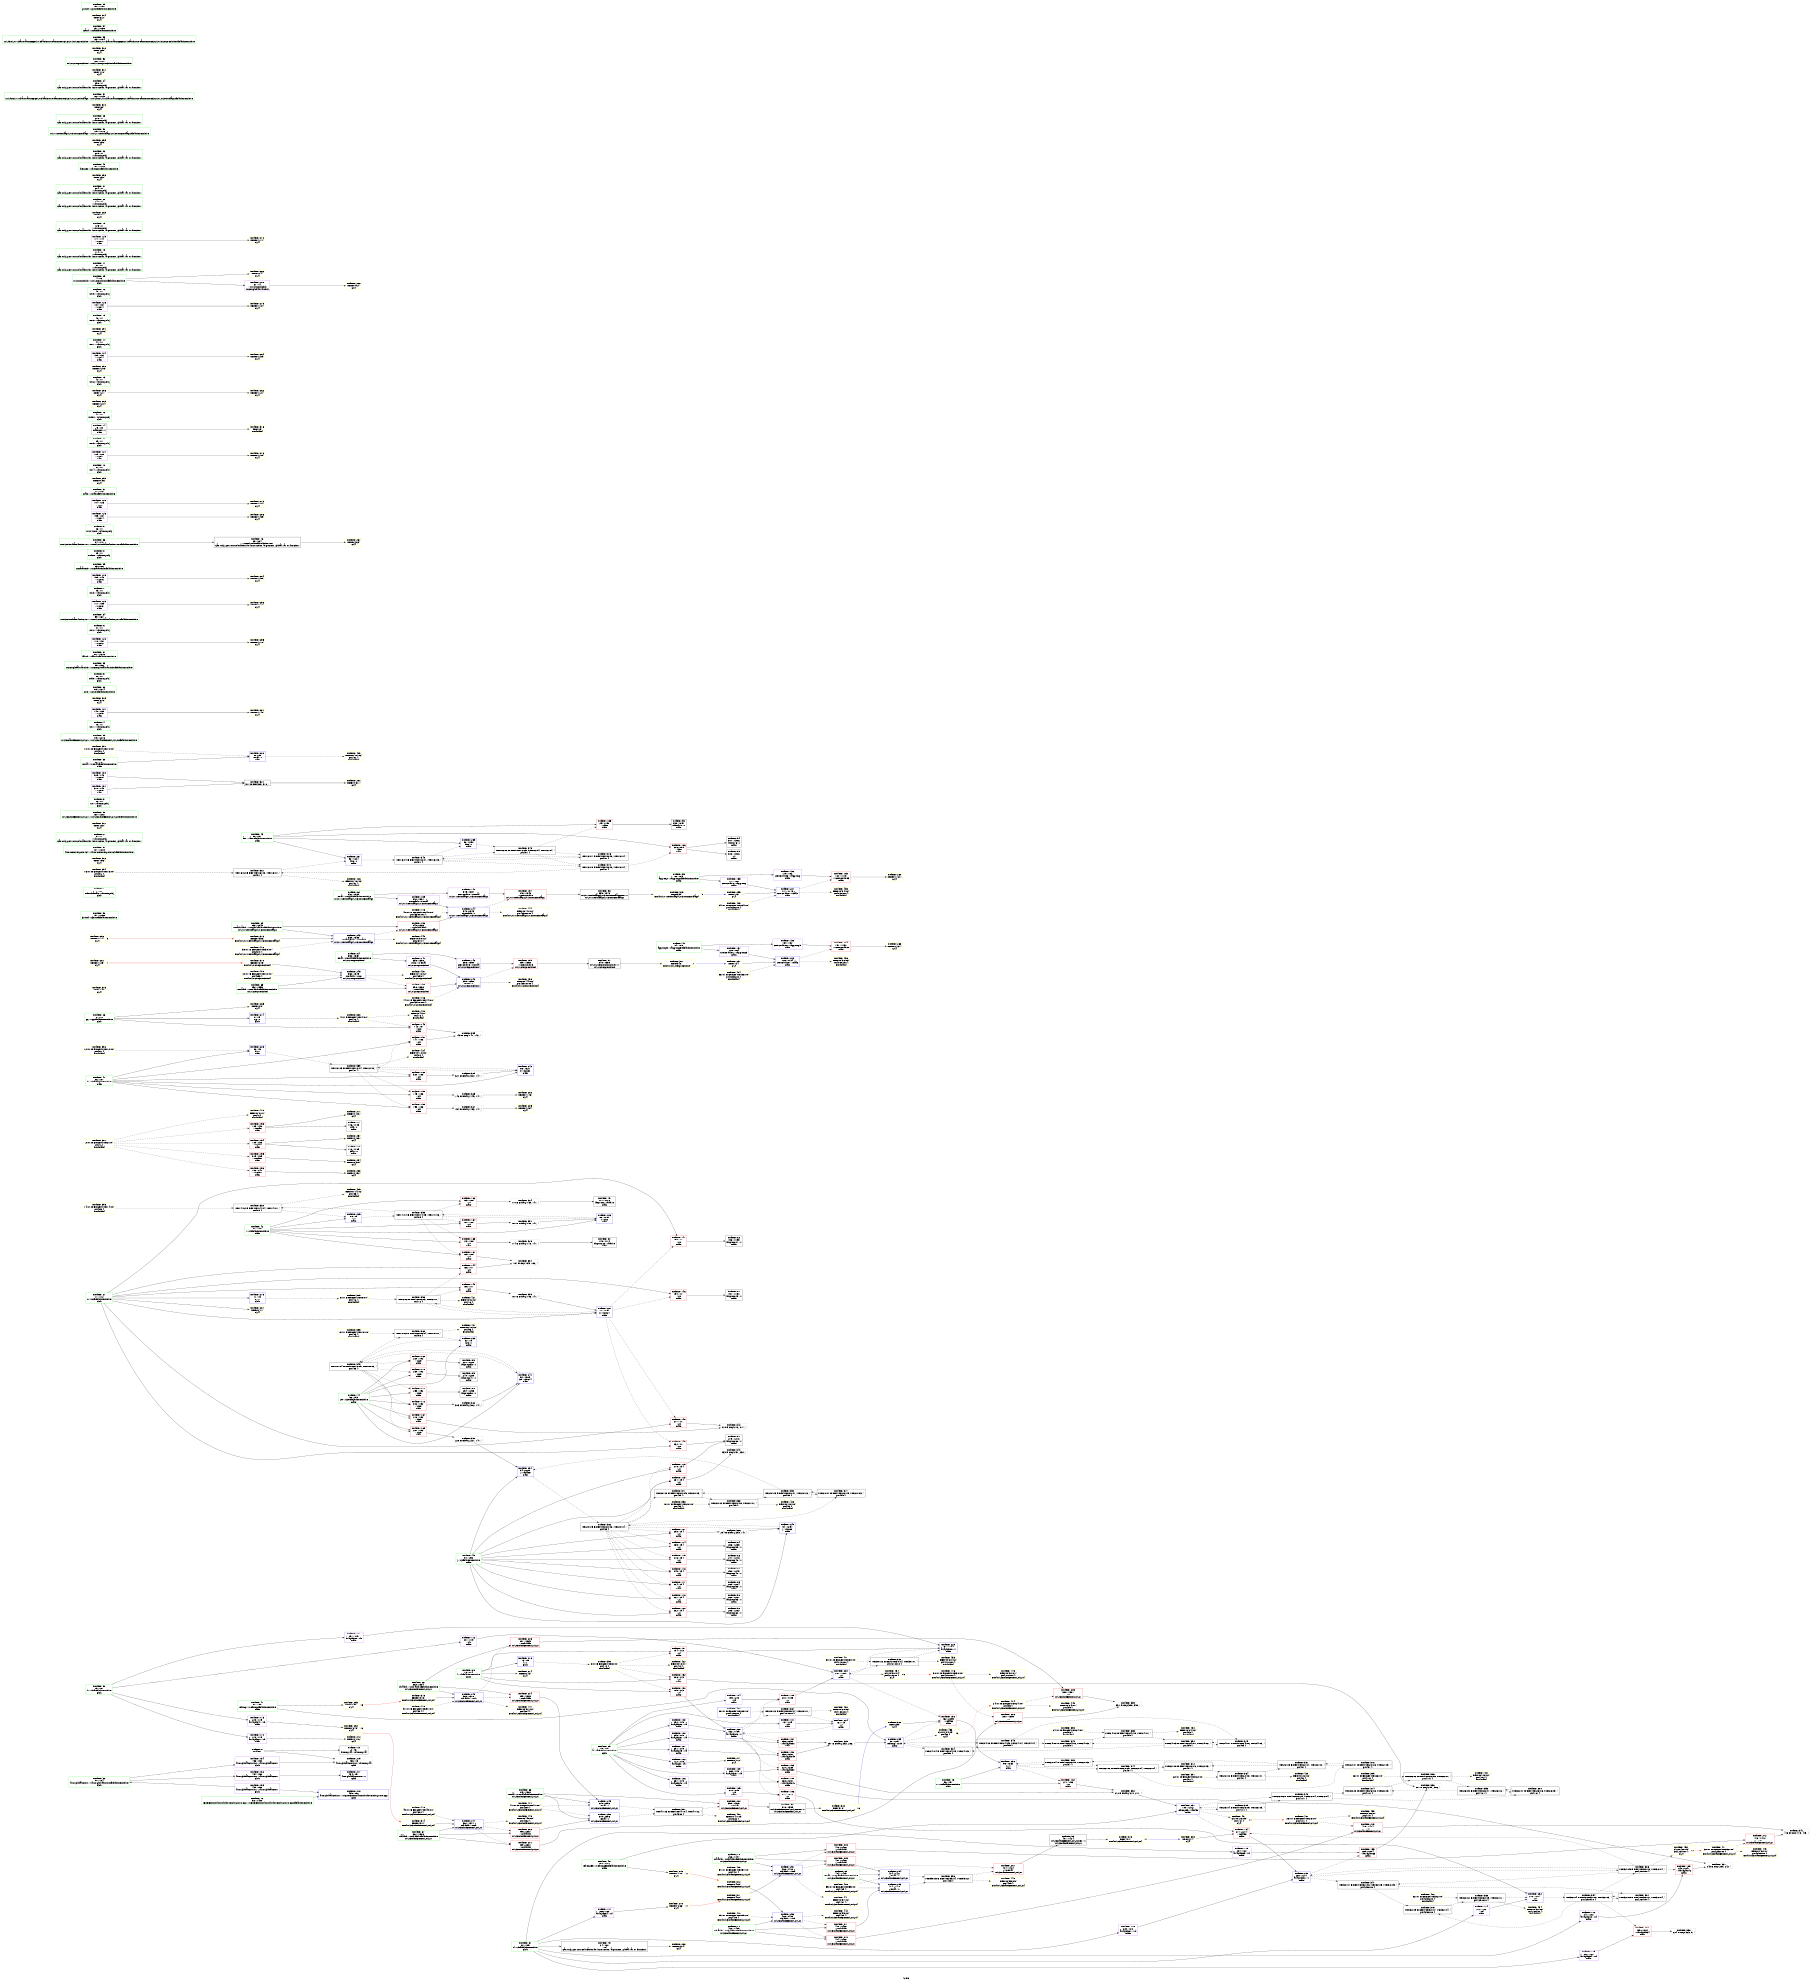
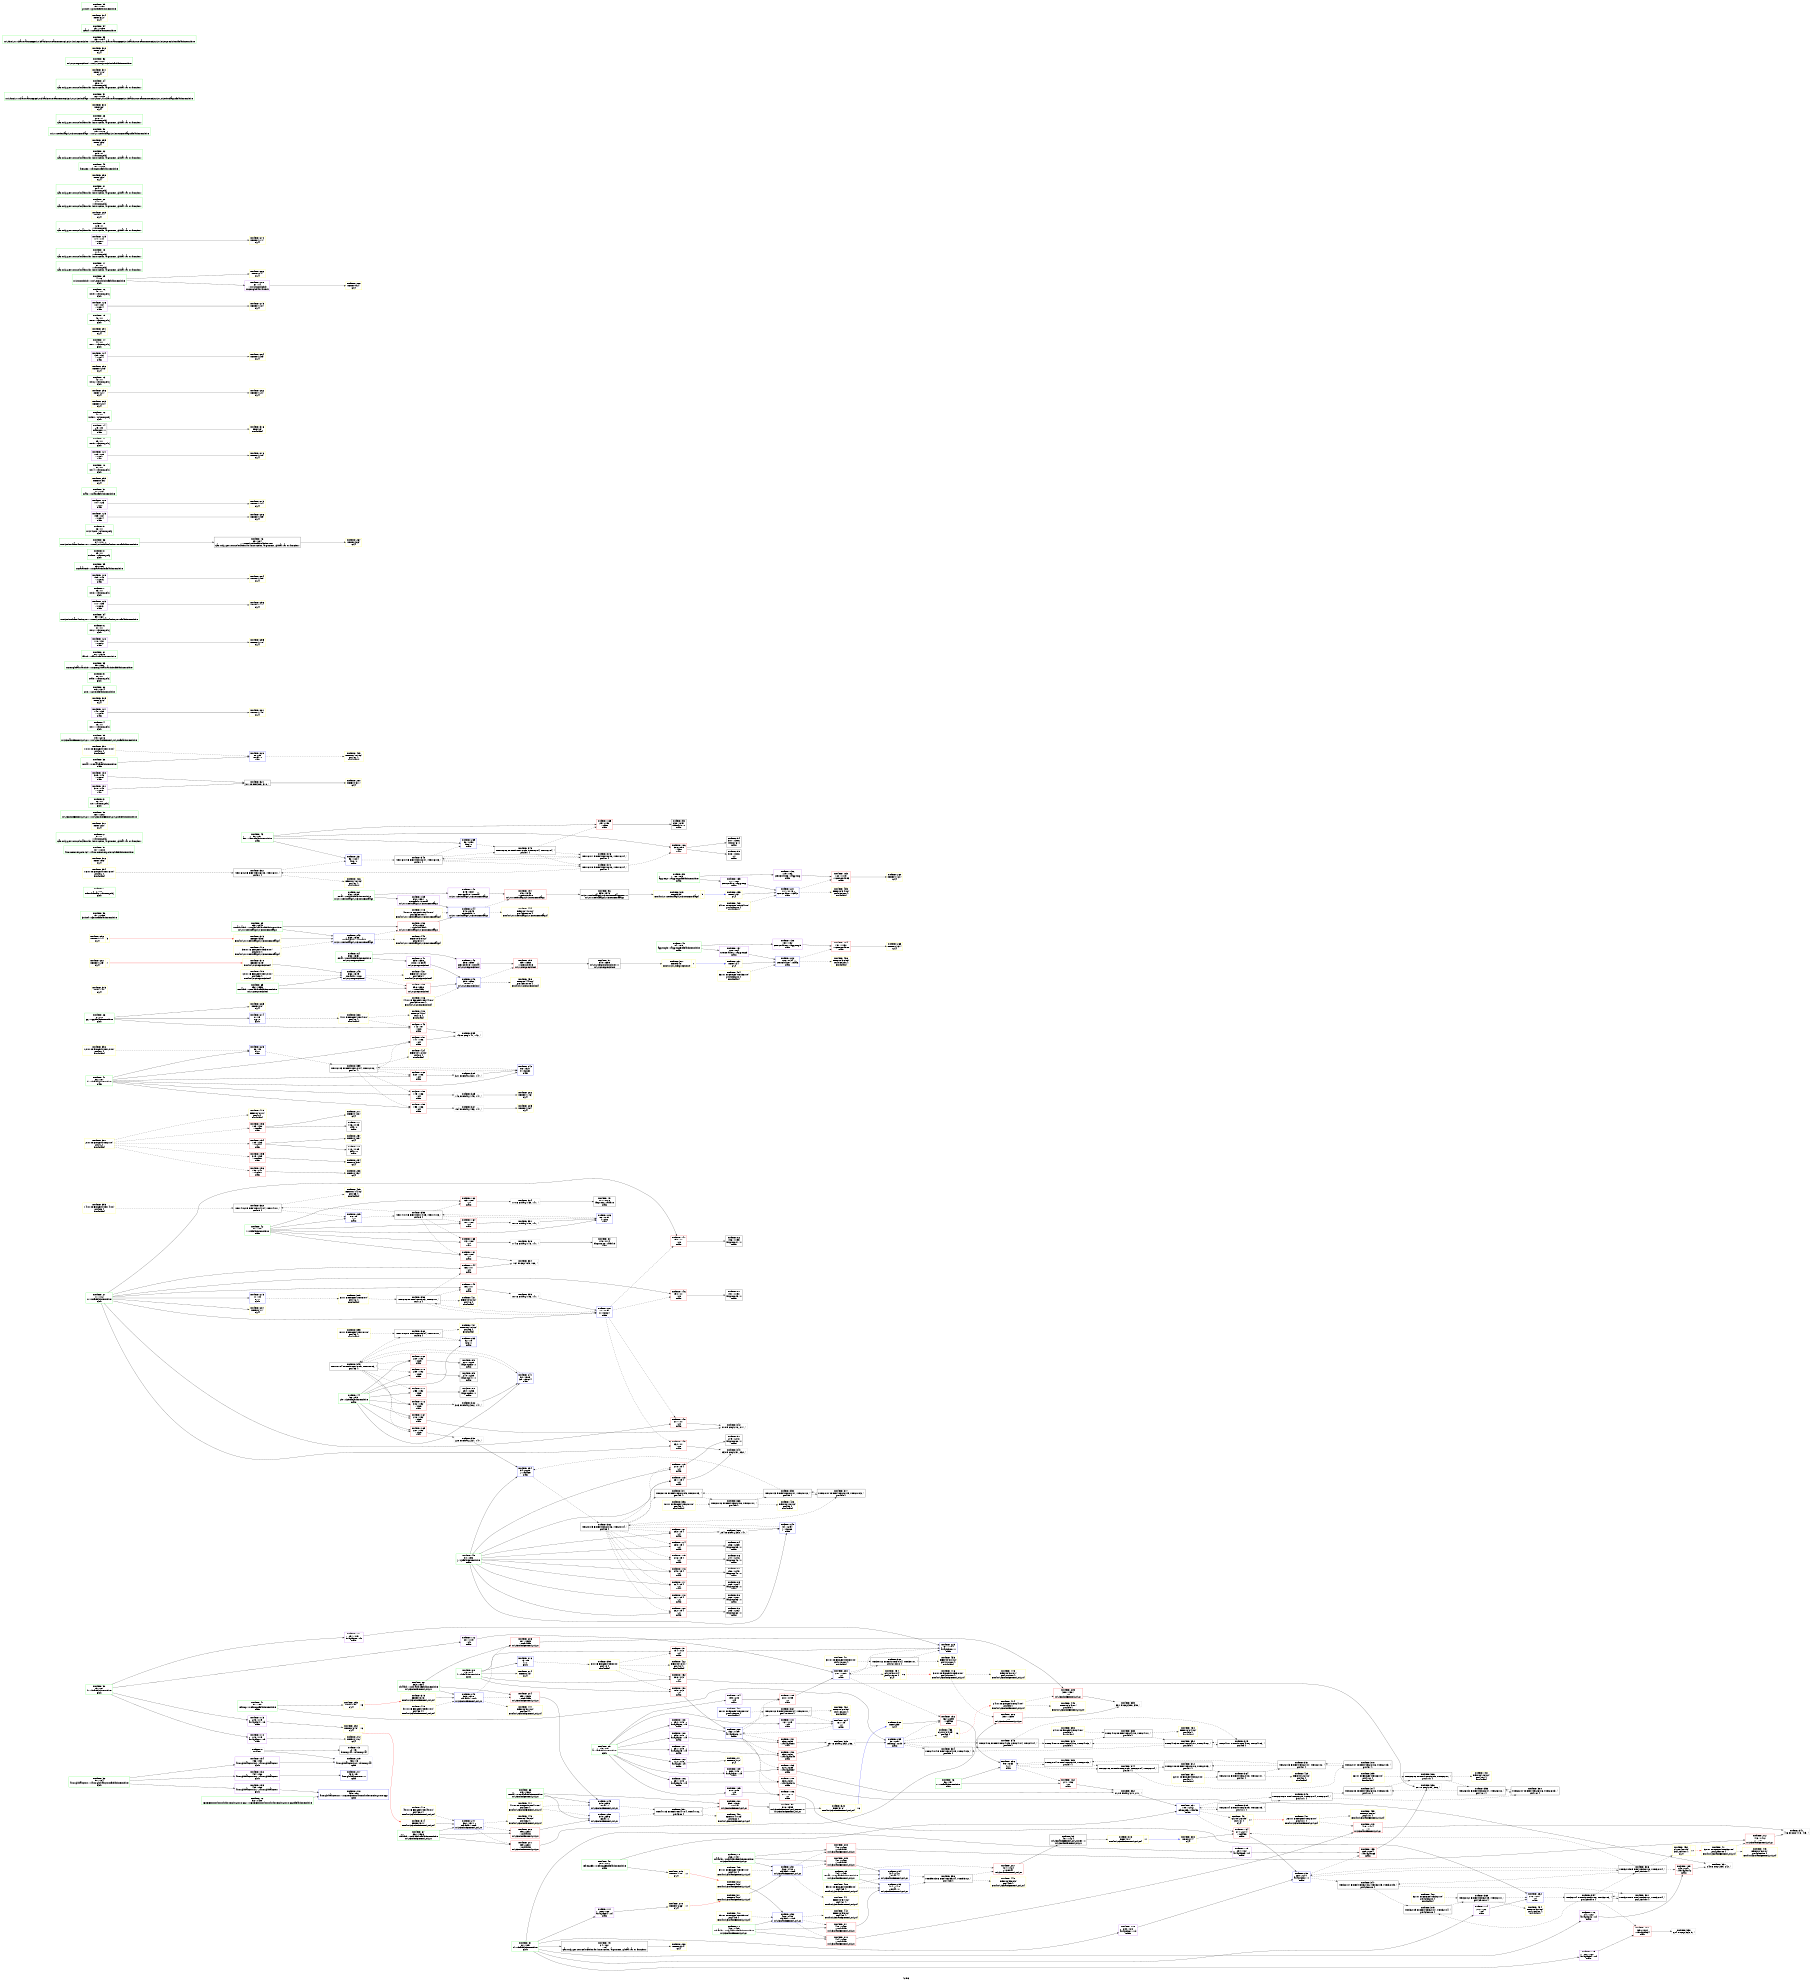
(705, 1443) -> (703, 1448)
(183, 1784) -> (182, 1786)
